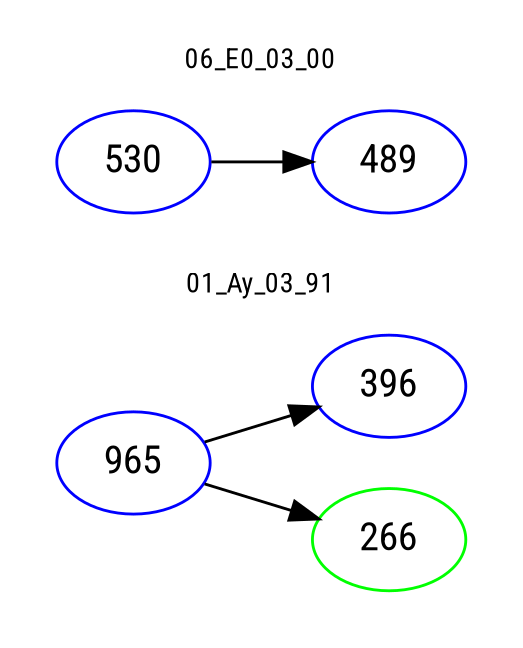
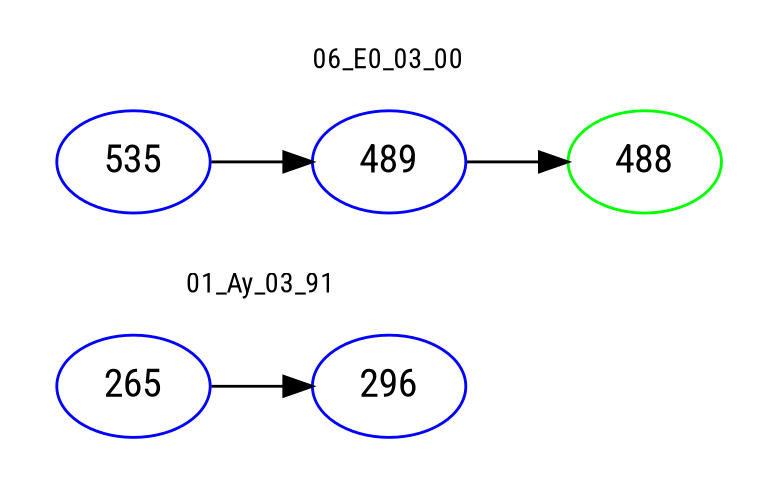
(133, 162) -> (133, 162)
none -> (645, 162)
(389, 386) -> (389, 386)
(133, 463) -> (133, 386)
(389, 540) -> none
